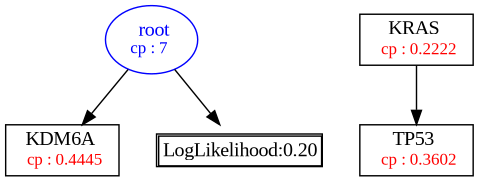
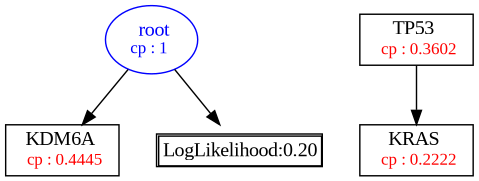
(152, 48) -> (152, 48)
(416, 88) -> (416, 88)
